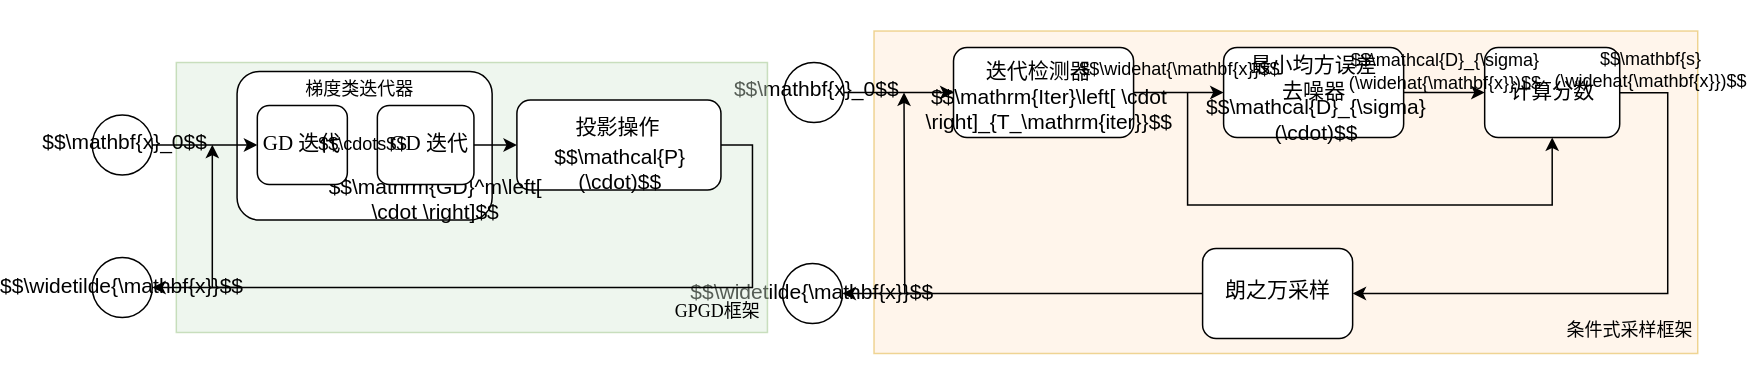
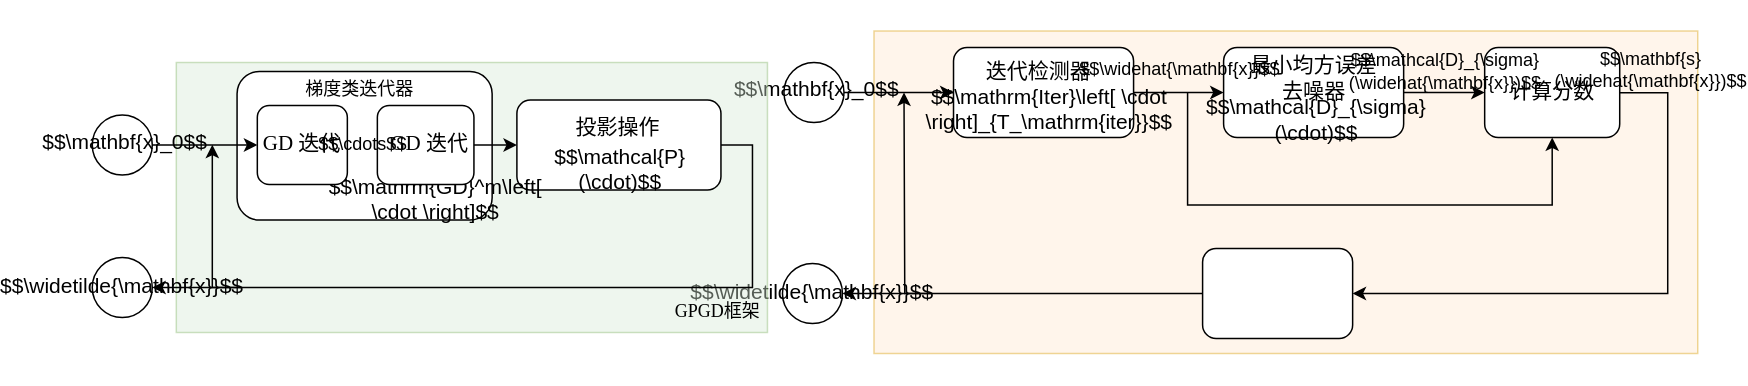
(1277, 292) -> none
(1630, 331) -> none
